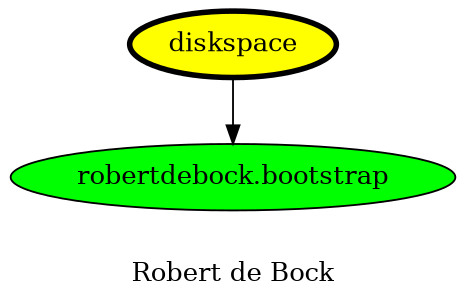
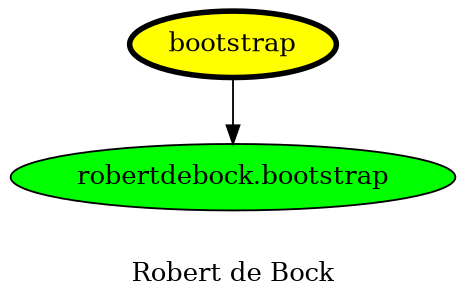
(233, 44) -> (233, 44)
